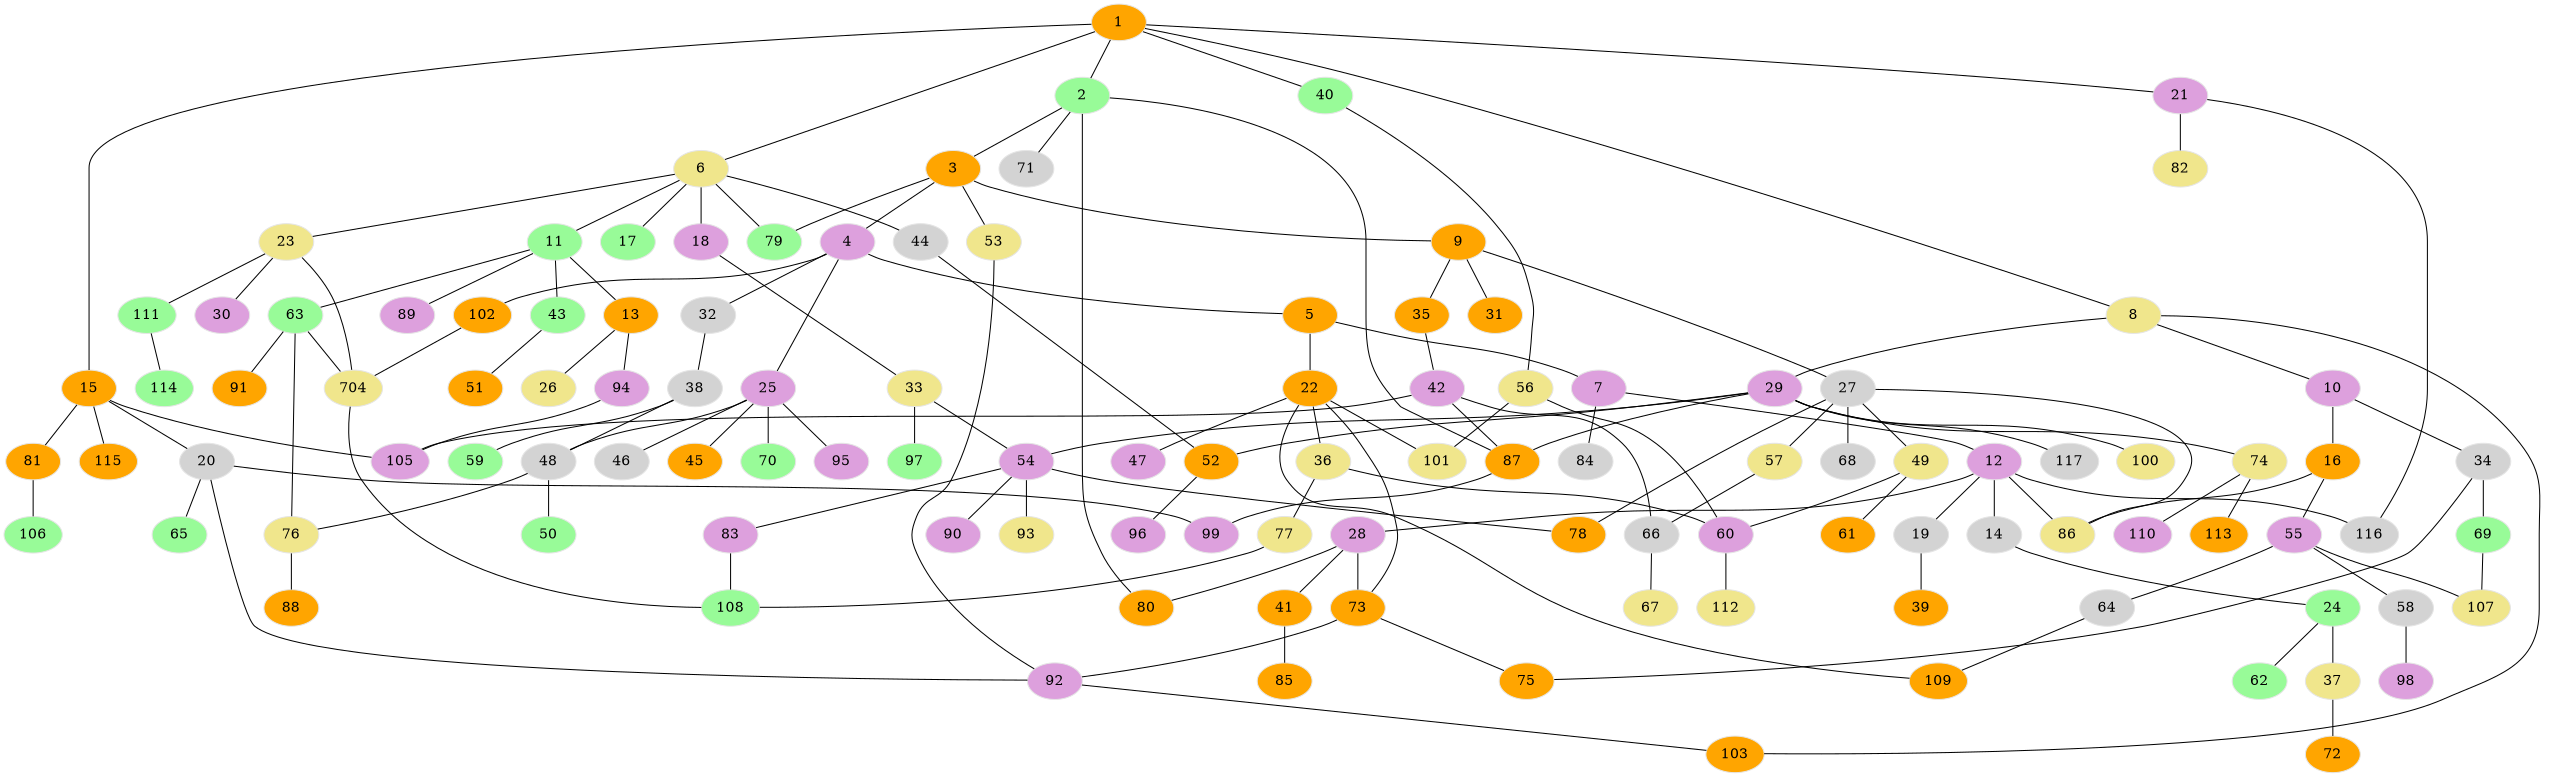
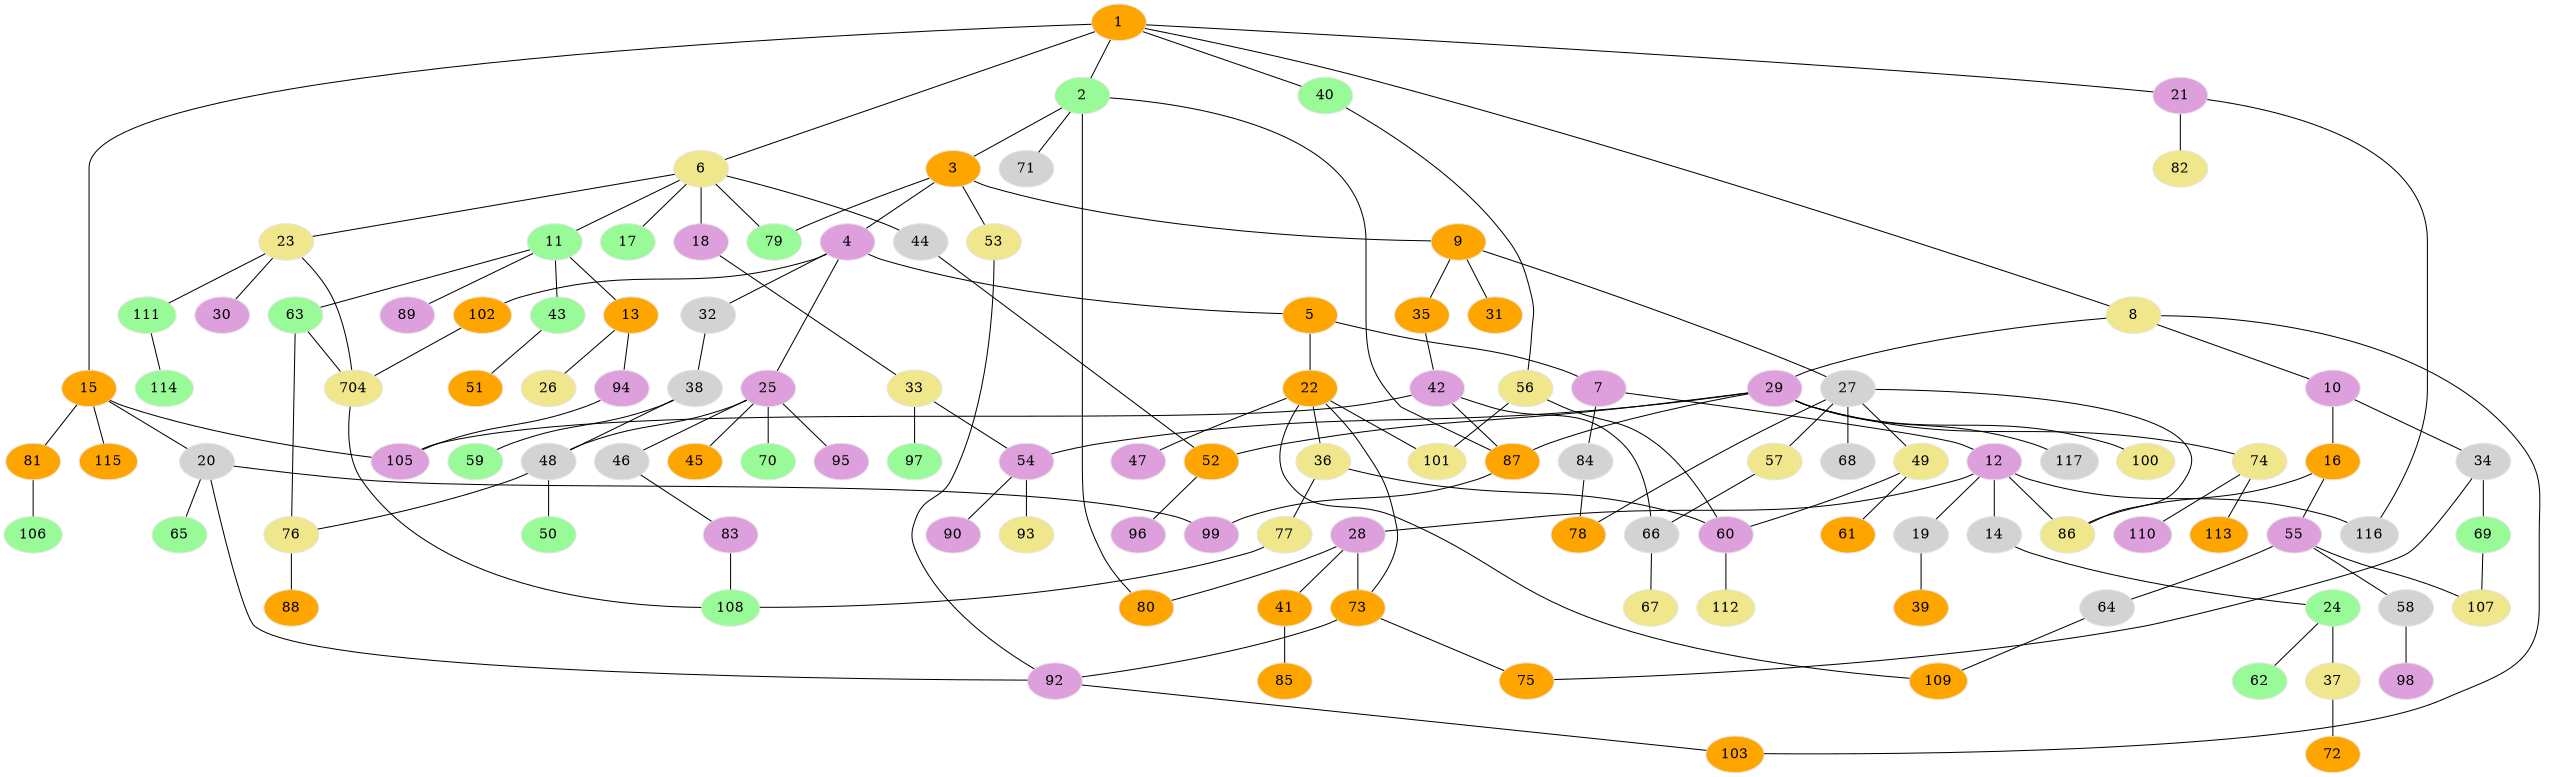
(240, 388) -> none
(879, 498) -> (676, 498)
(1276, 502) -> (1582, 503)
